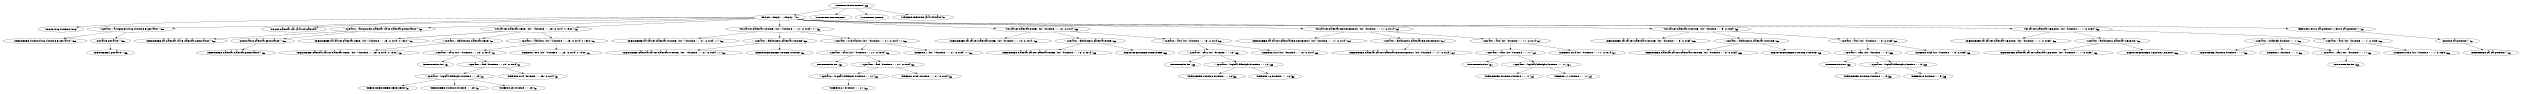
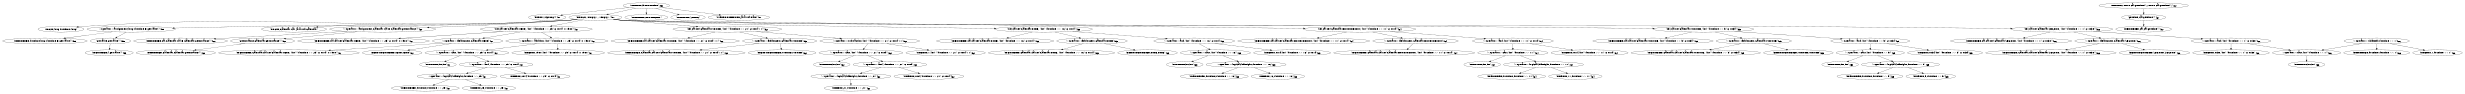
none -> (547, 17)
(1839, 26) -> none
(422, 82) -> (430, 47)
